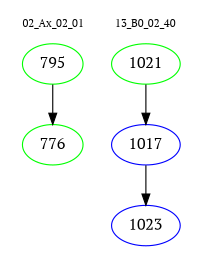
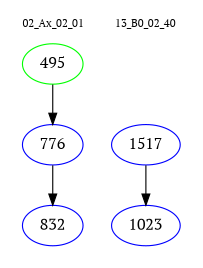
(53, 64) -> (53, 64)
(146, 64) -> none
(53, 145) -> (53, 145)
(146, 145) -> (146, 145)
none -> (53, 226)
